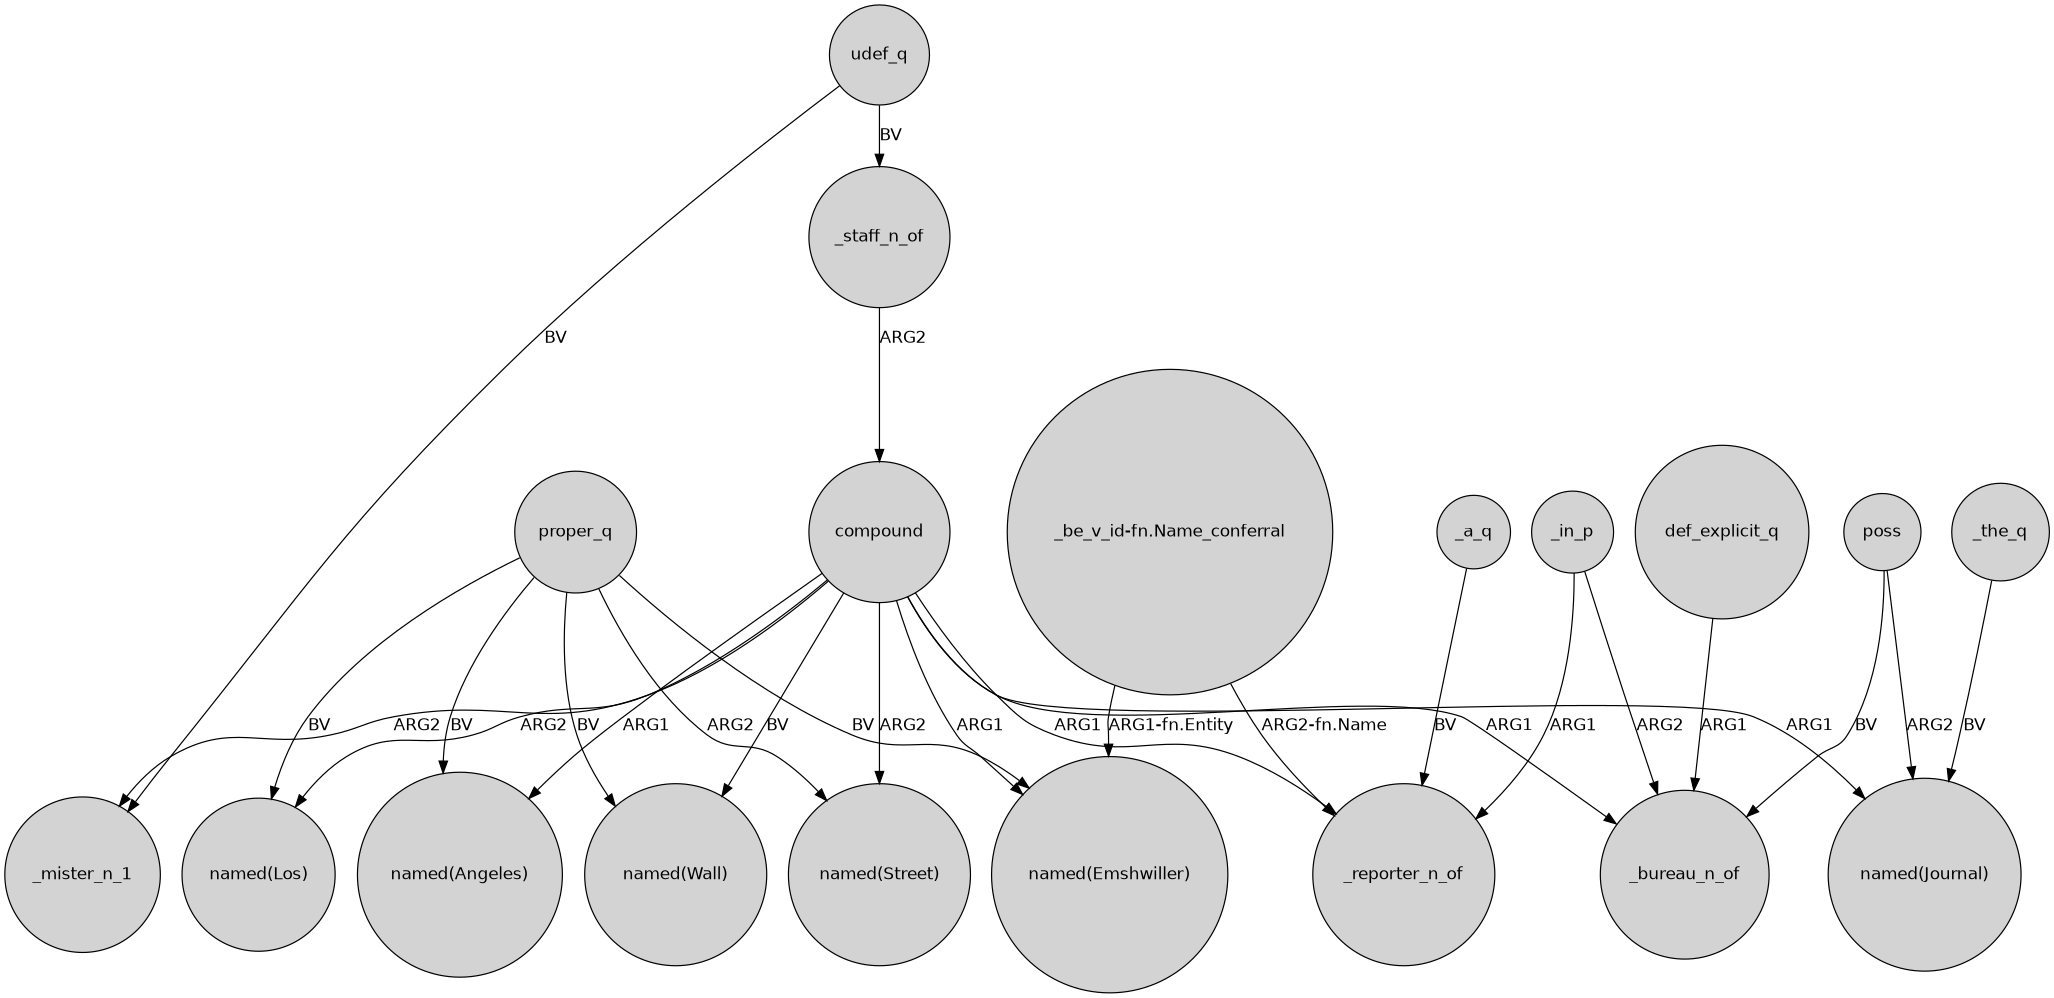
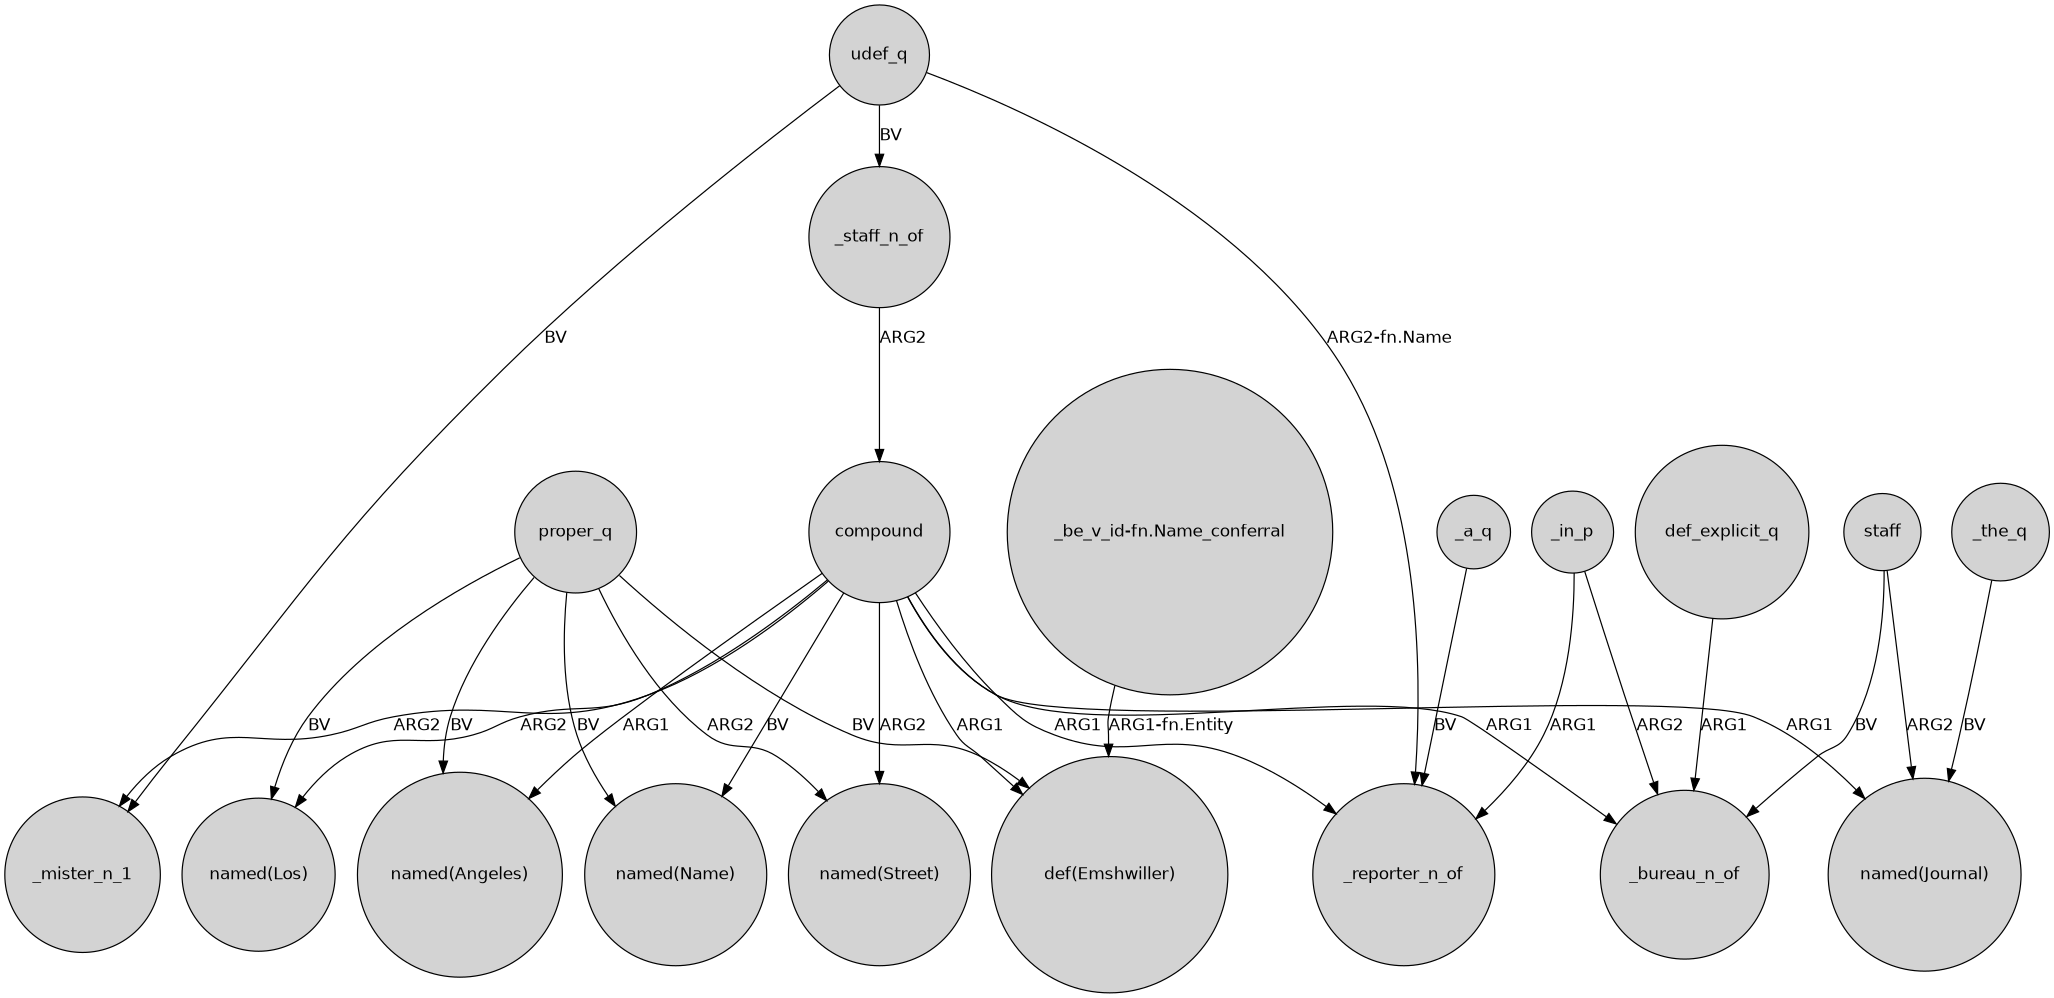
(1882, 532) -> (1882, 532)
(1273, 750) -> (1313, 327)
(676, 875) -> (676, 875)
(1110, 875) -> (1110, 875)
